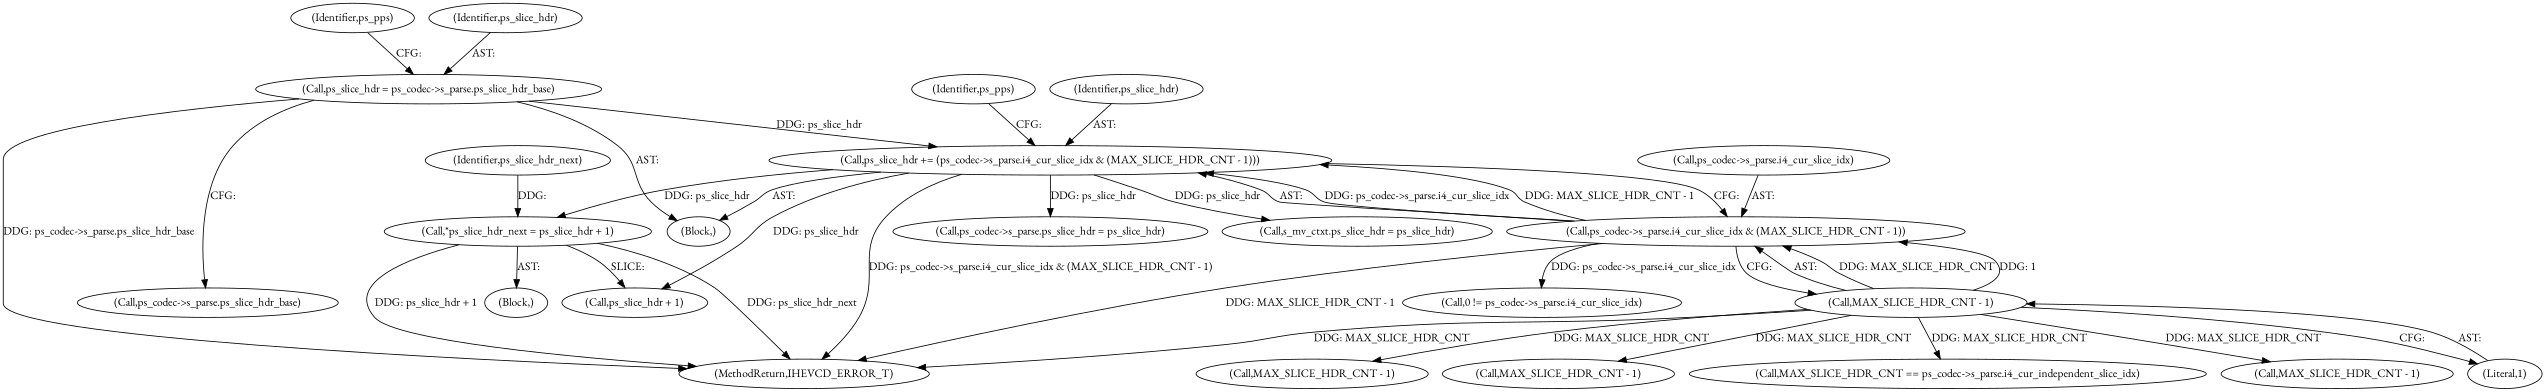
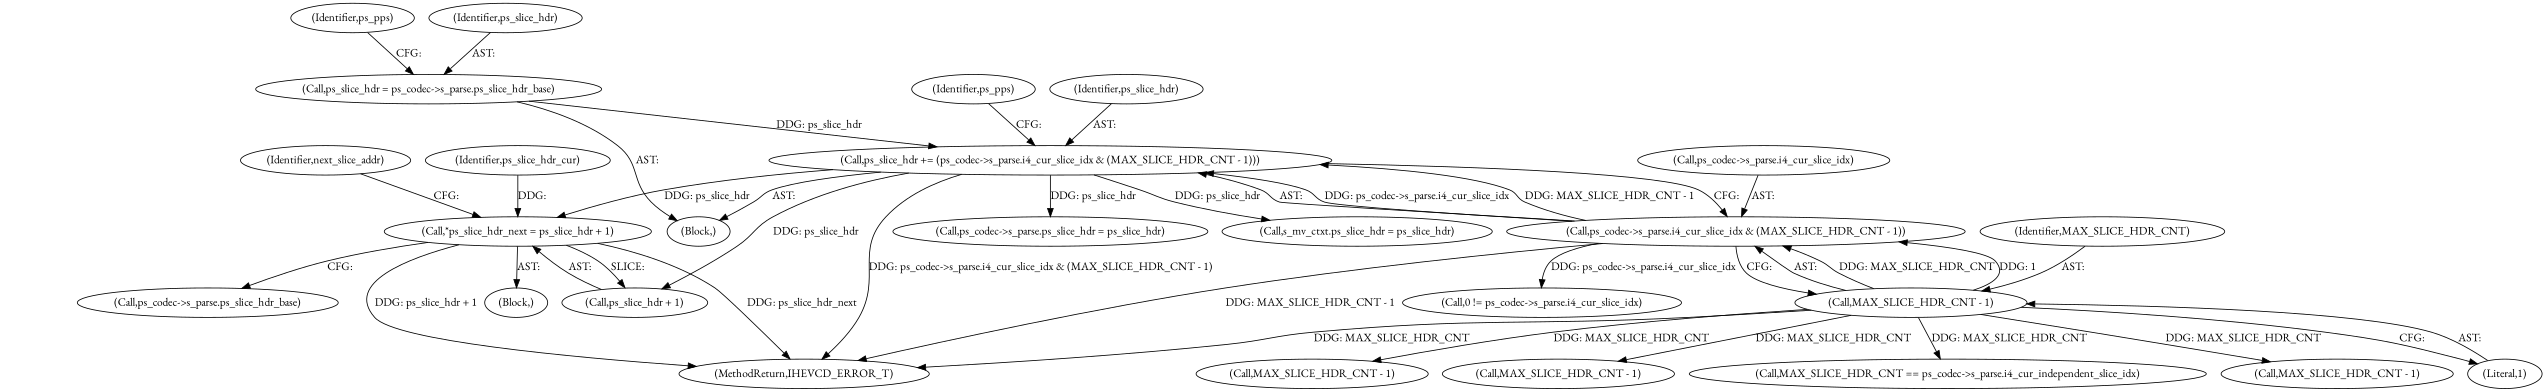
none -> (326, 160)
(518, 160) -> (518, 160)
(220, 165) -> (337, 259)
none -> (2102, 232)
none -> (569, 273)
(114, 331) -> none
